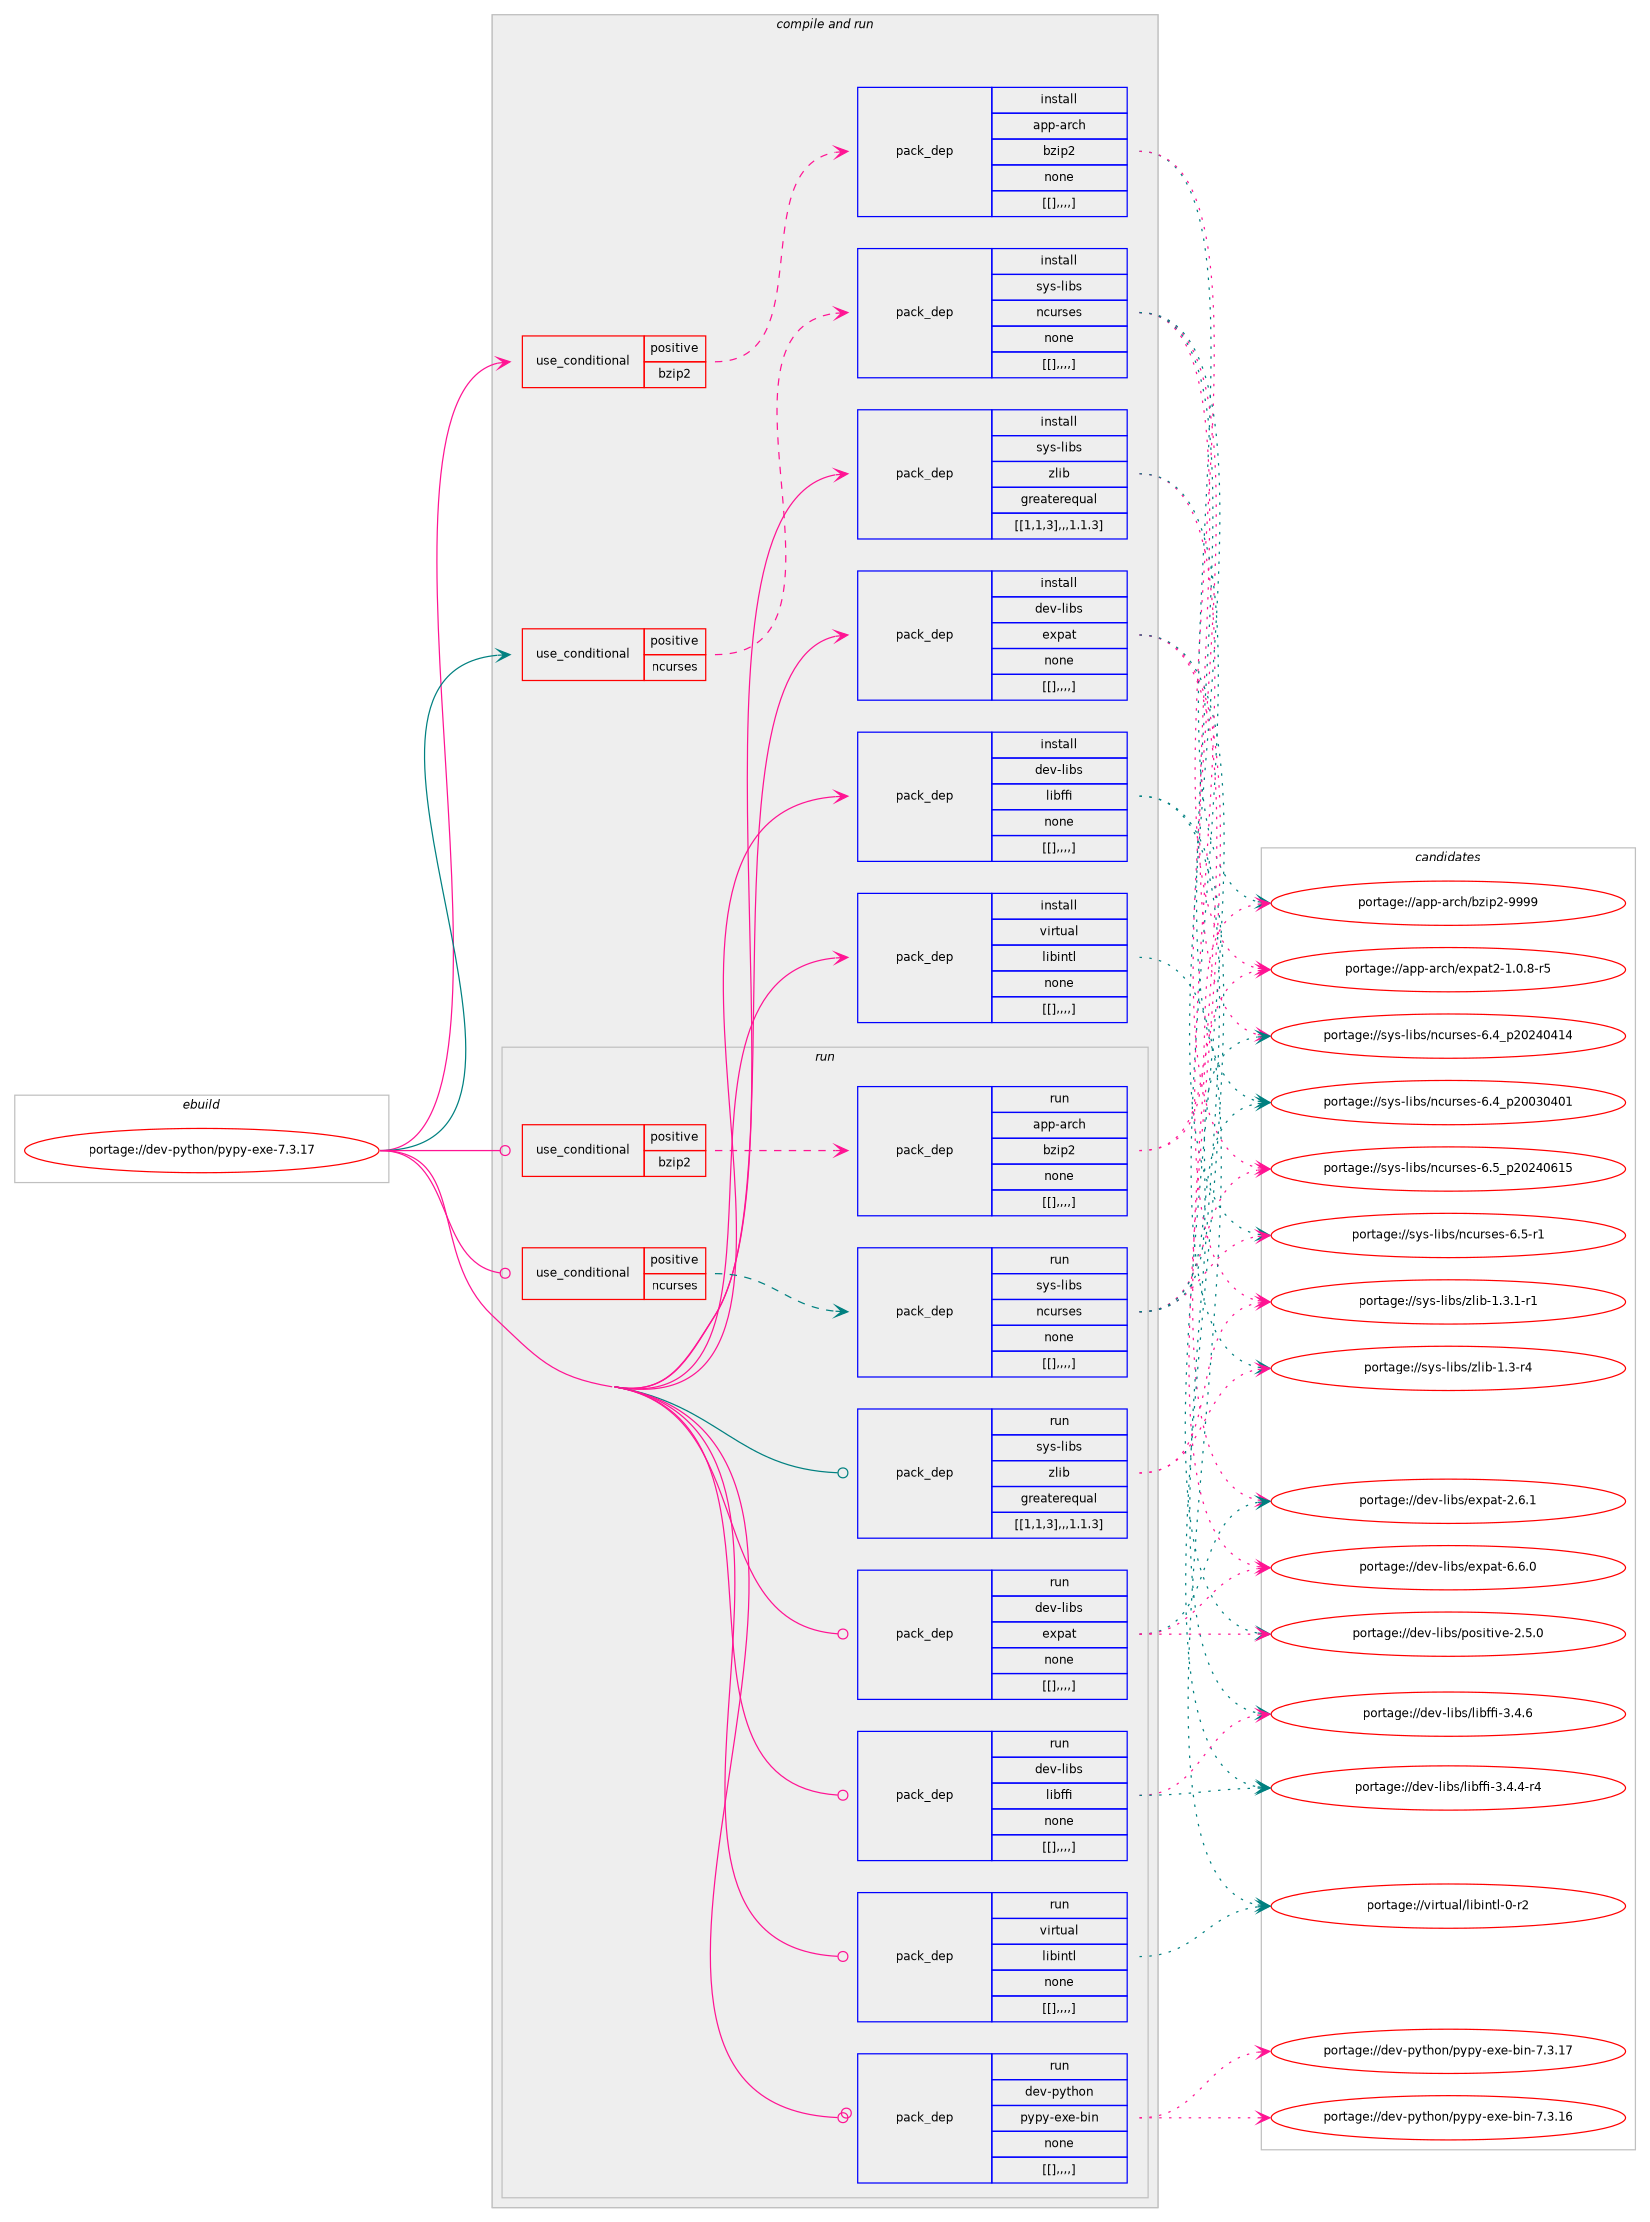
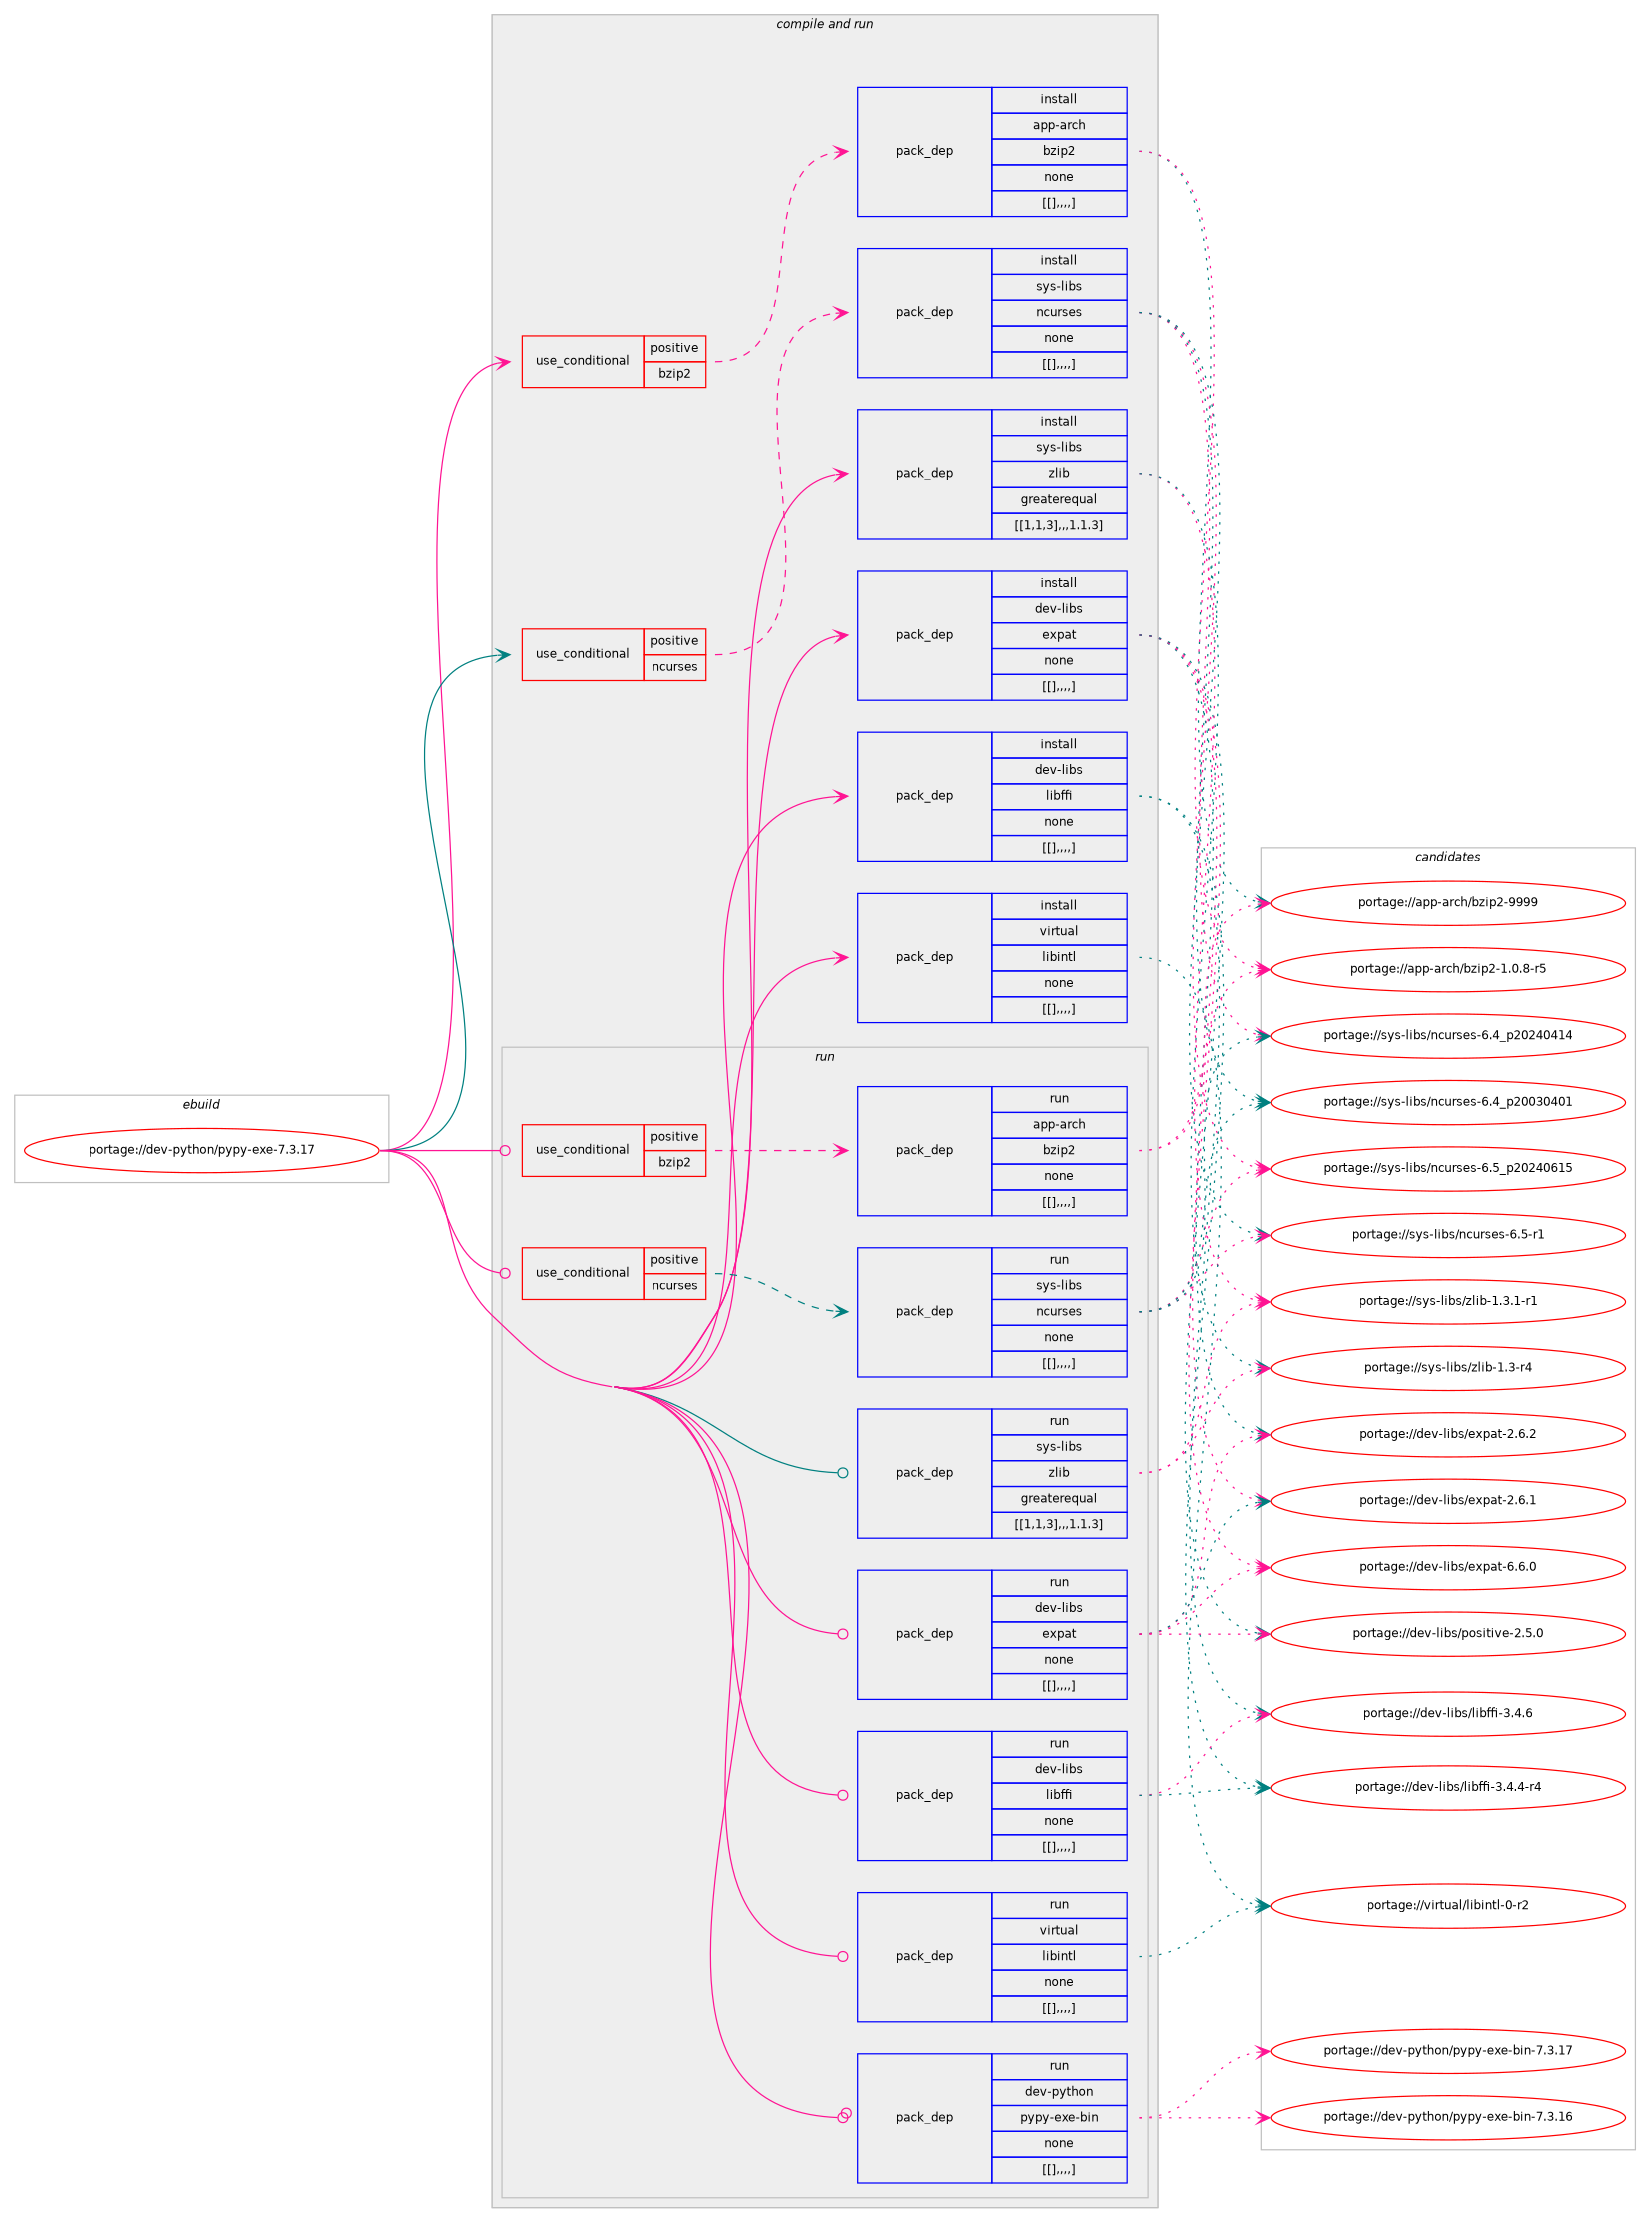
(1448, 970) -> (1448, 970)
none -> (1448, 1435)
